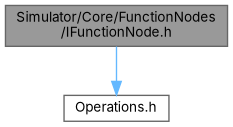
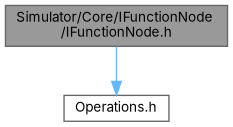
(116, 26) -> (116, 26)
